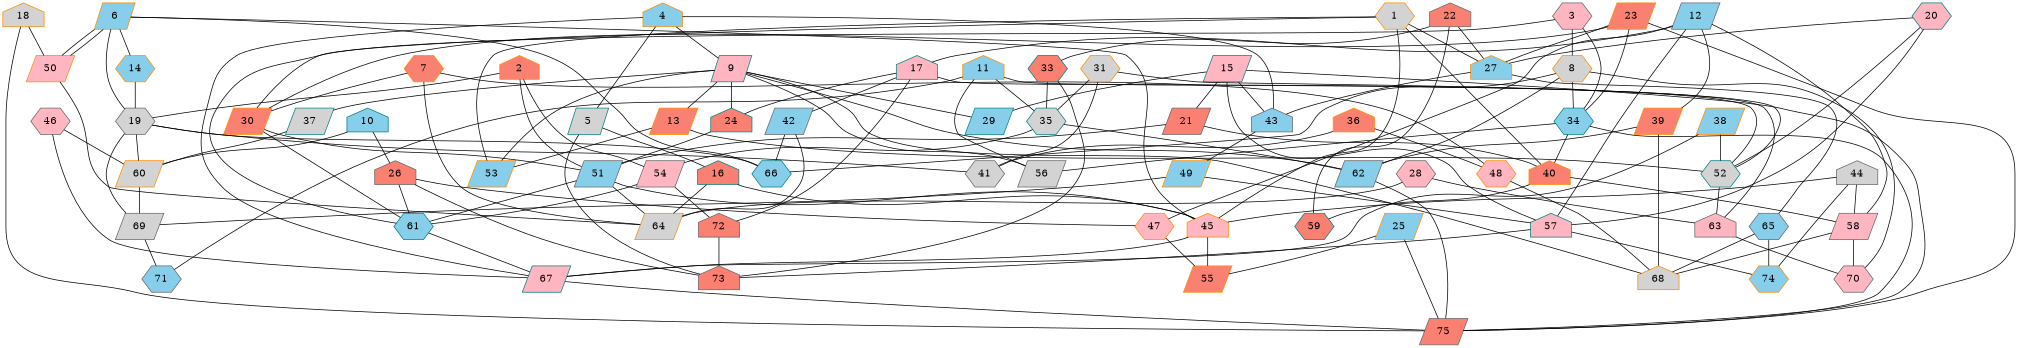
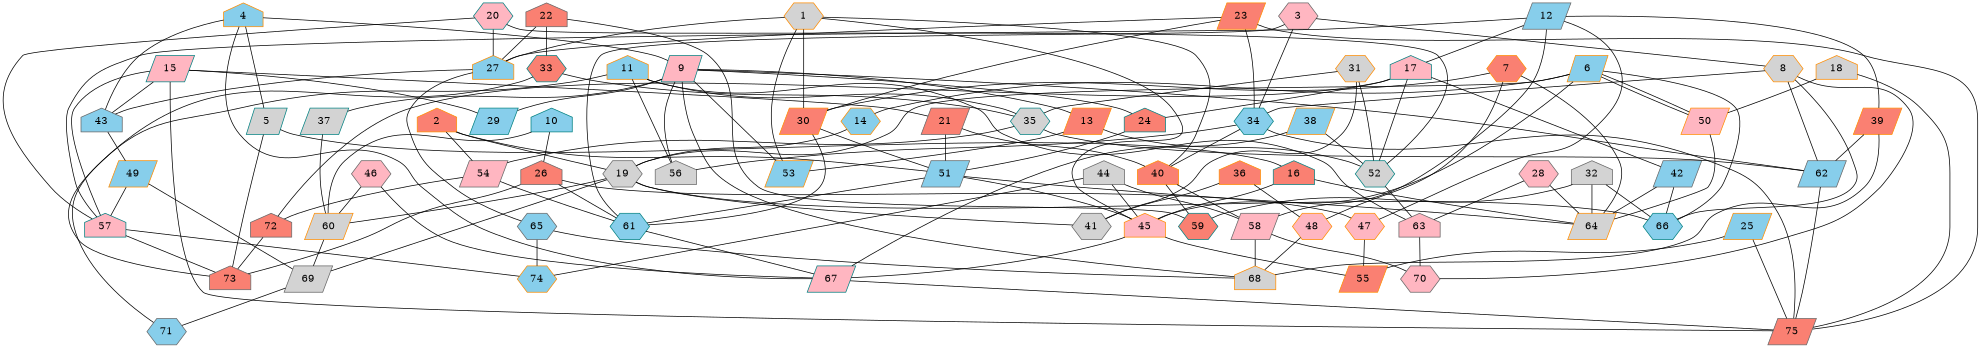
(1042, 174) -> (676, 174)
none -> (1592, 174)
